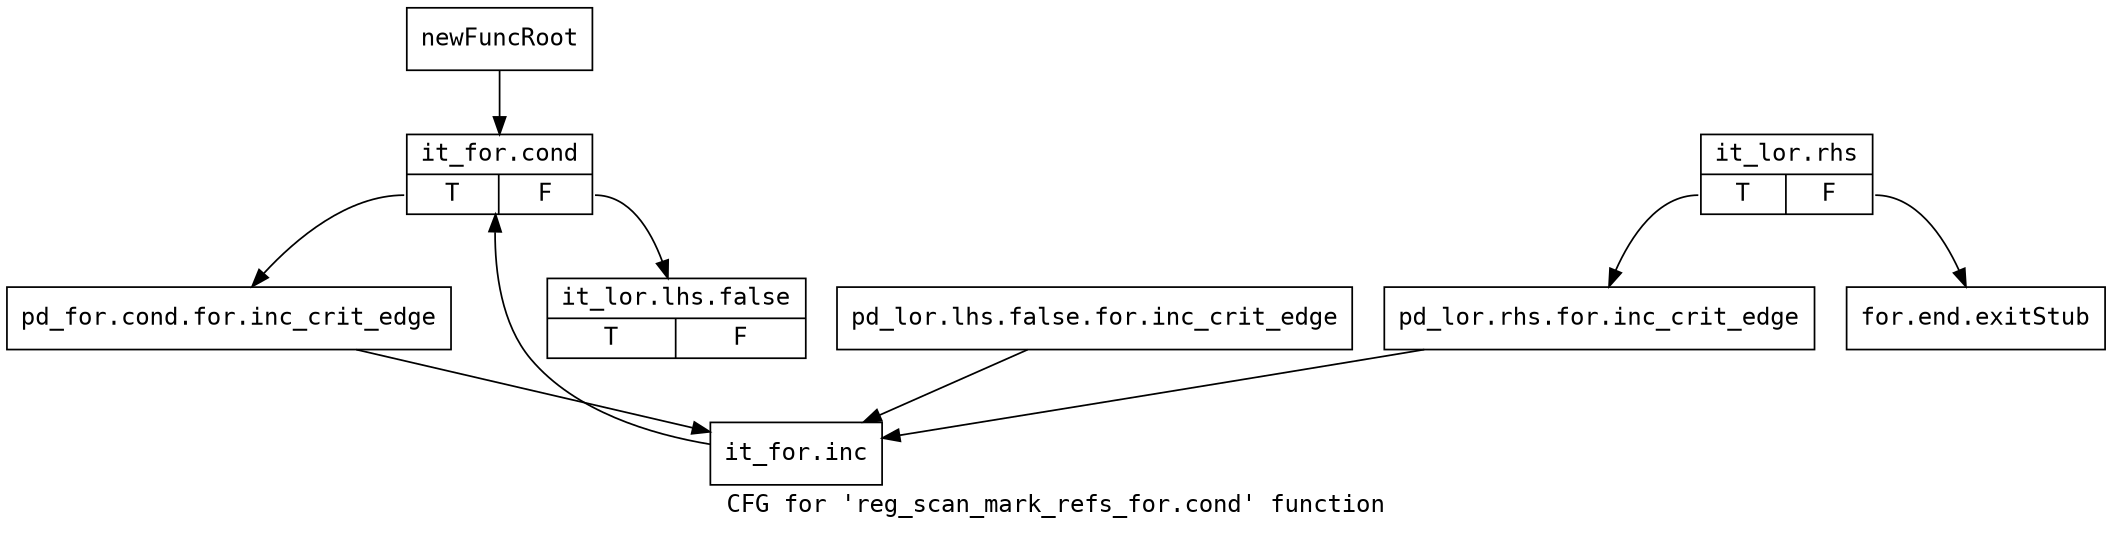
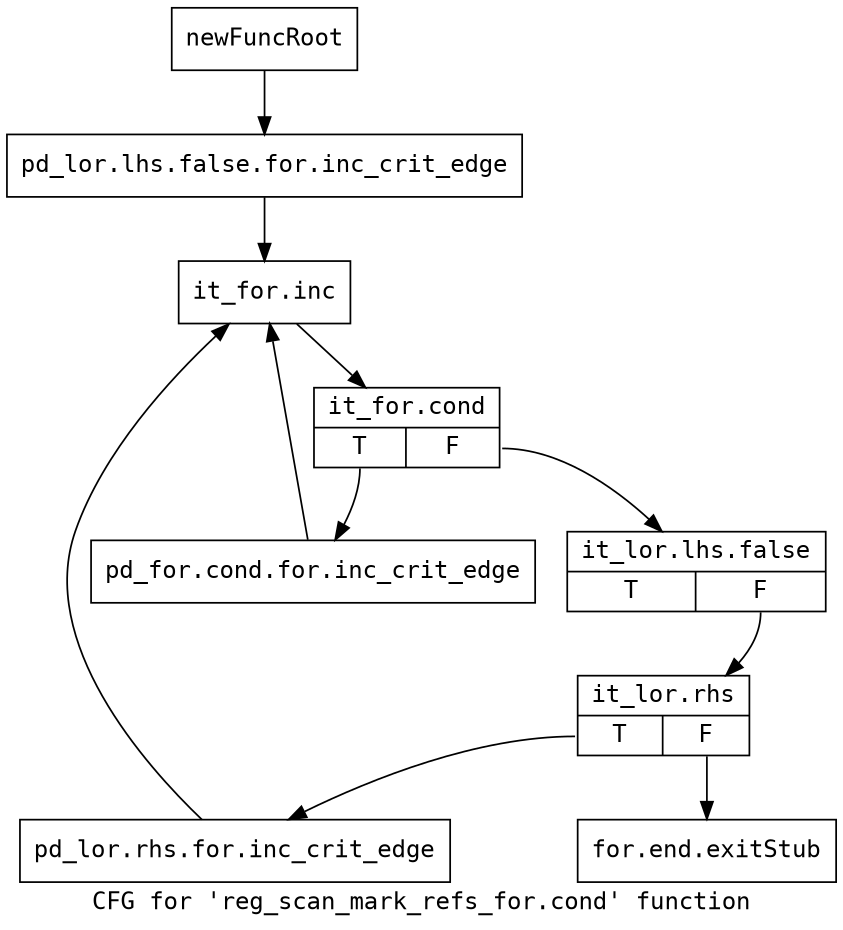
(500, 94) -> (265, 94)
none -> (754, 640)
